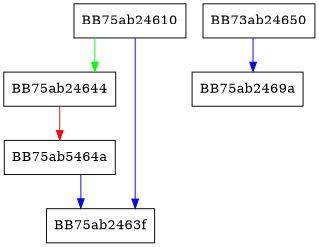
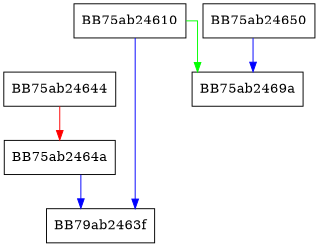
(259, 21) -> (259, 21)
(95, 50) -> (198, 36)
(60, 157) -> (60, 157)
(101, 226) -> (101, 226)
